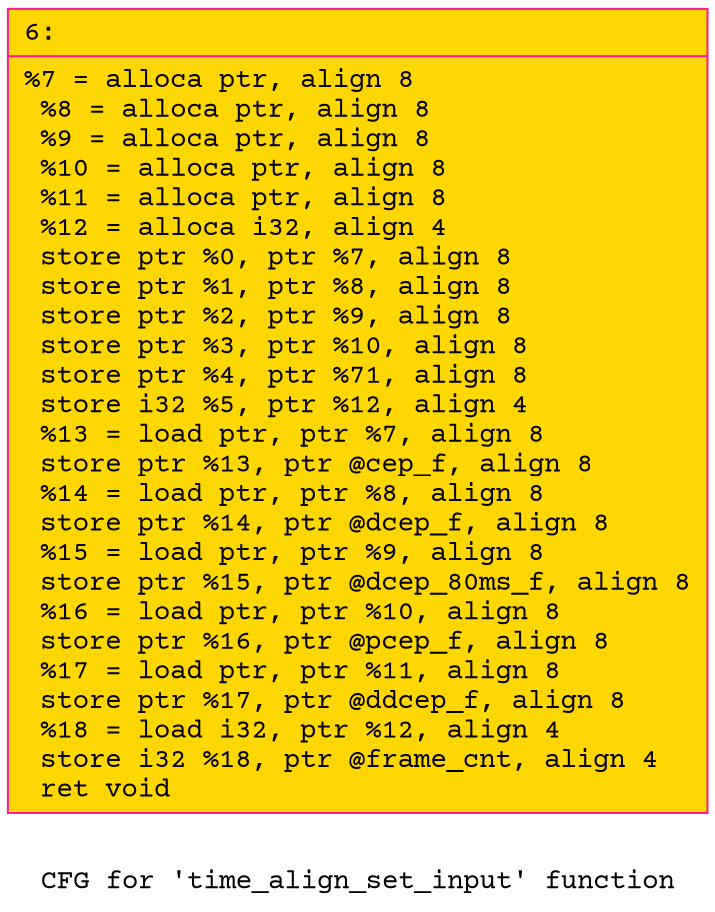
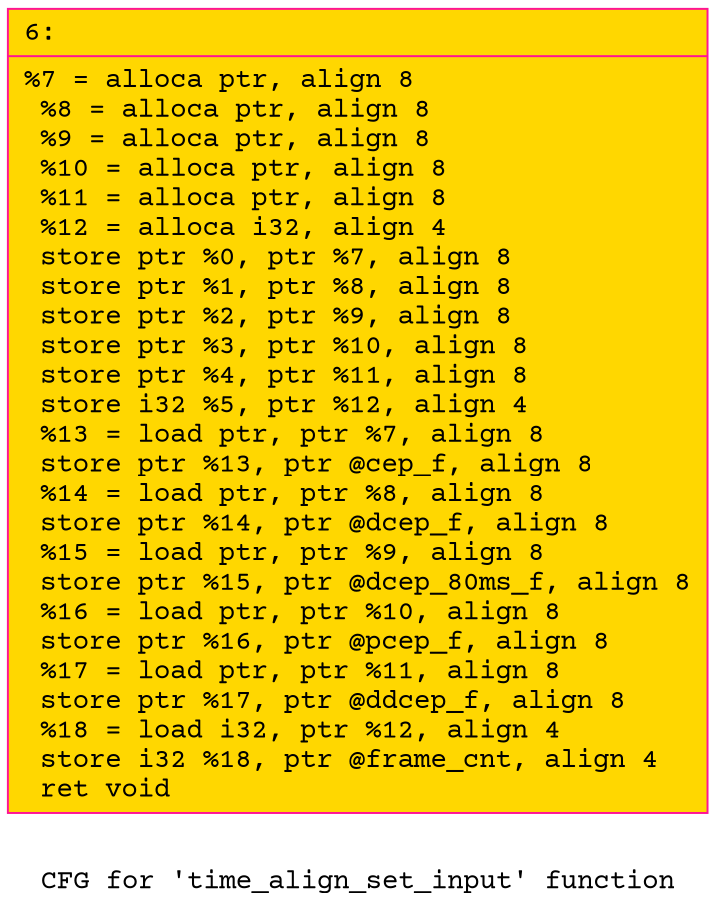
(276, 374) -> (276, 374)
